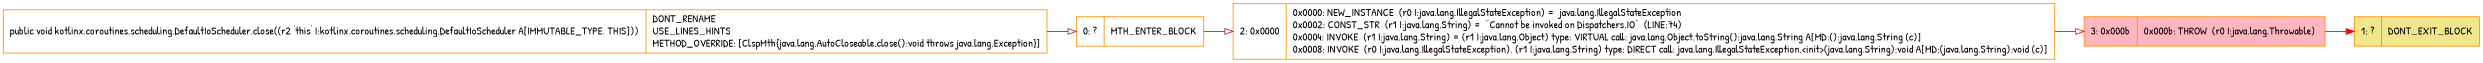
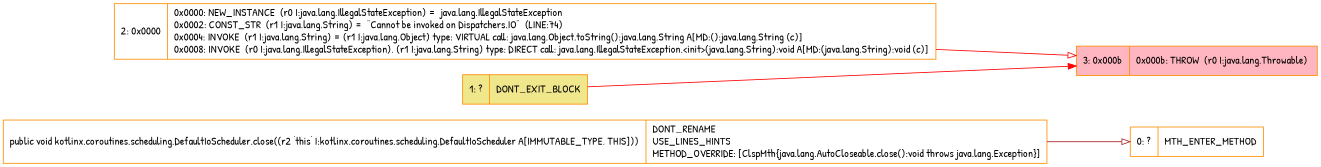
(1154, 31) -> (1211, 141)
(1214, 31) -> none
(2336, 31) -> (828, 77)
